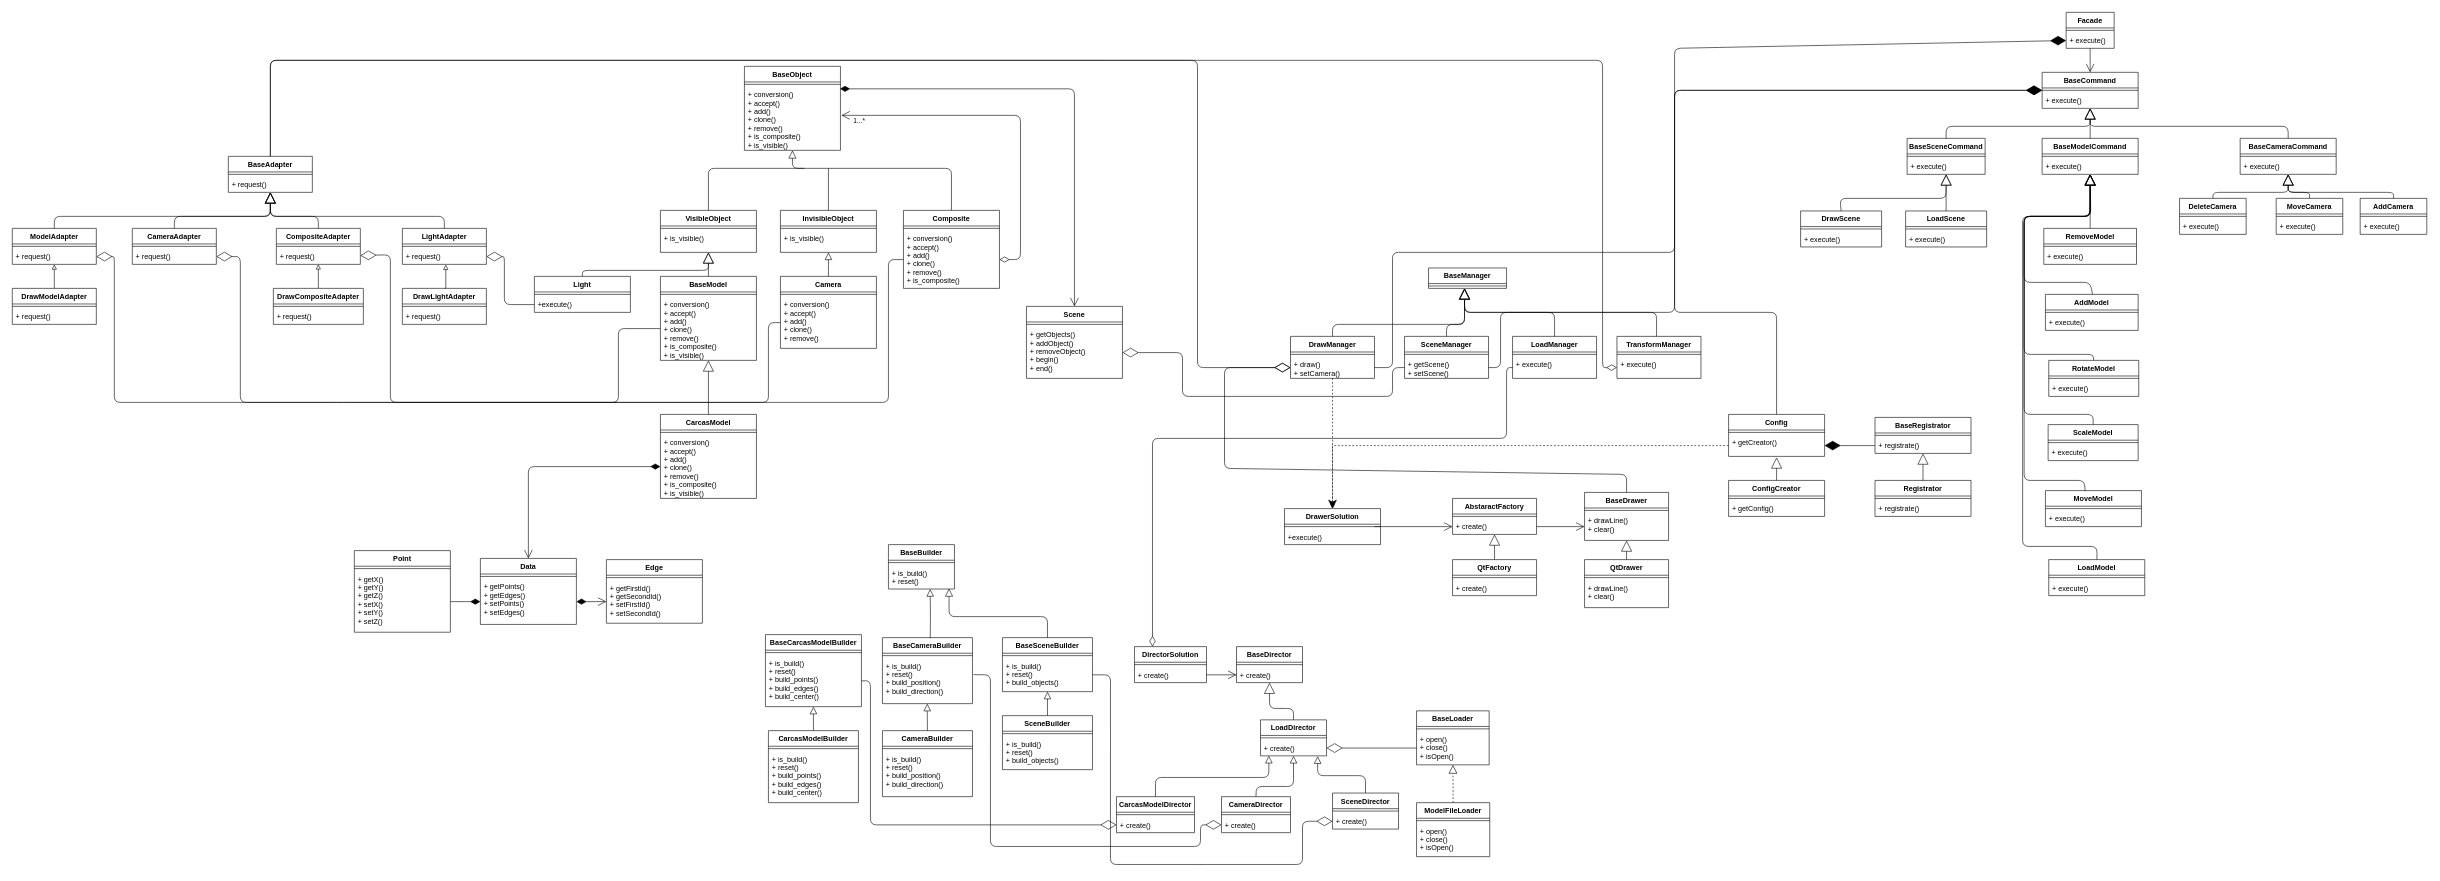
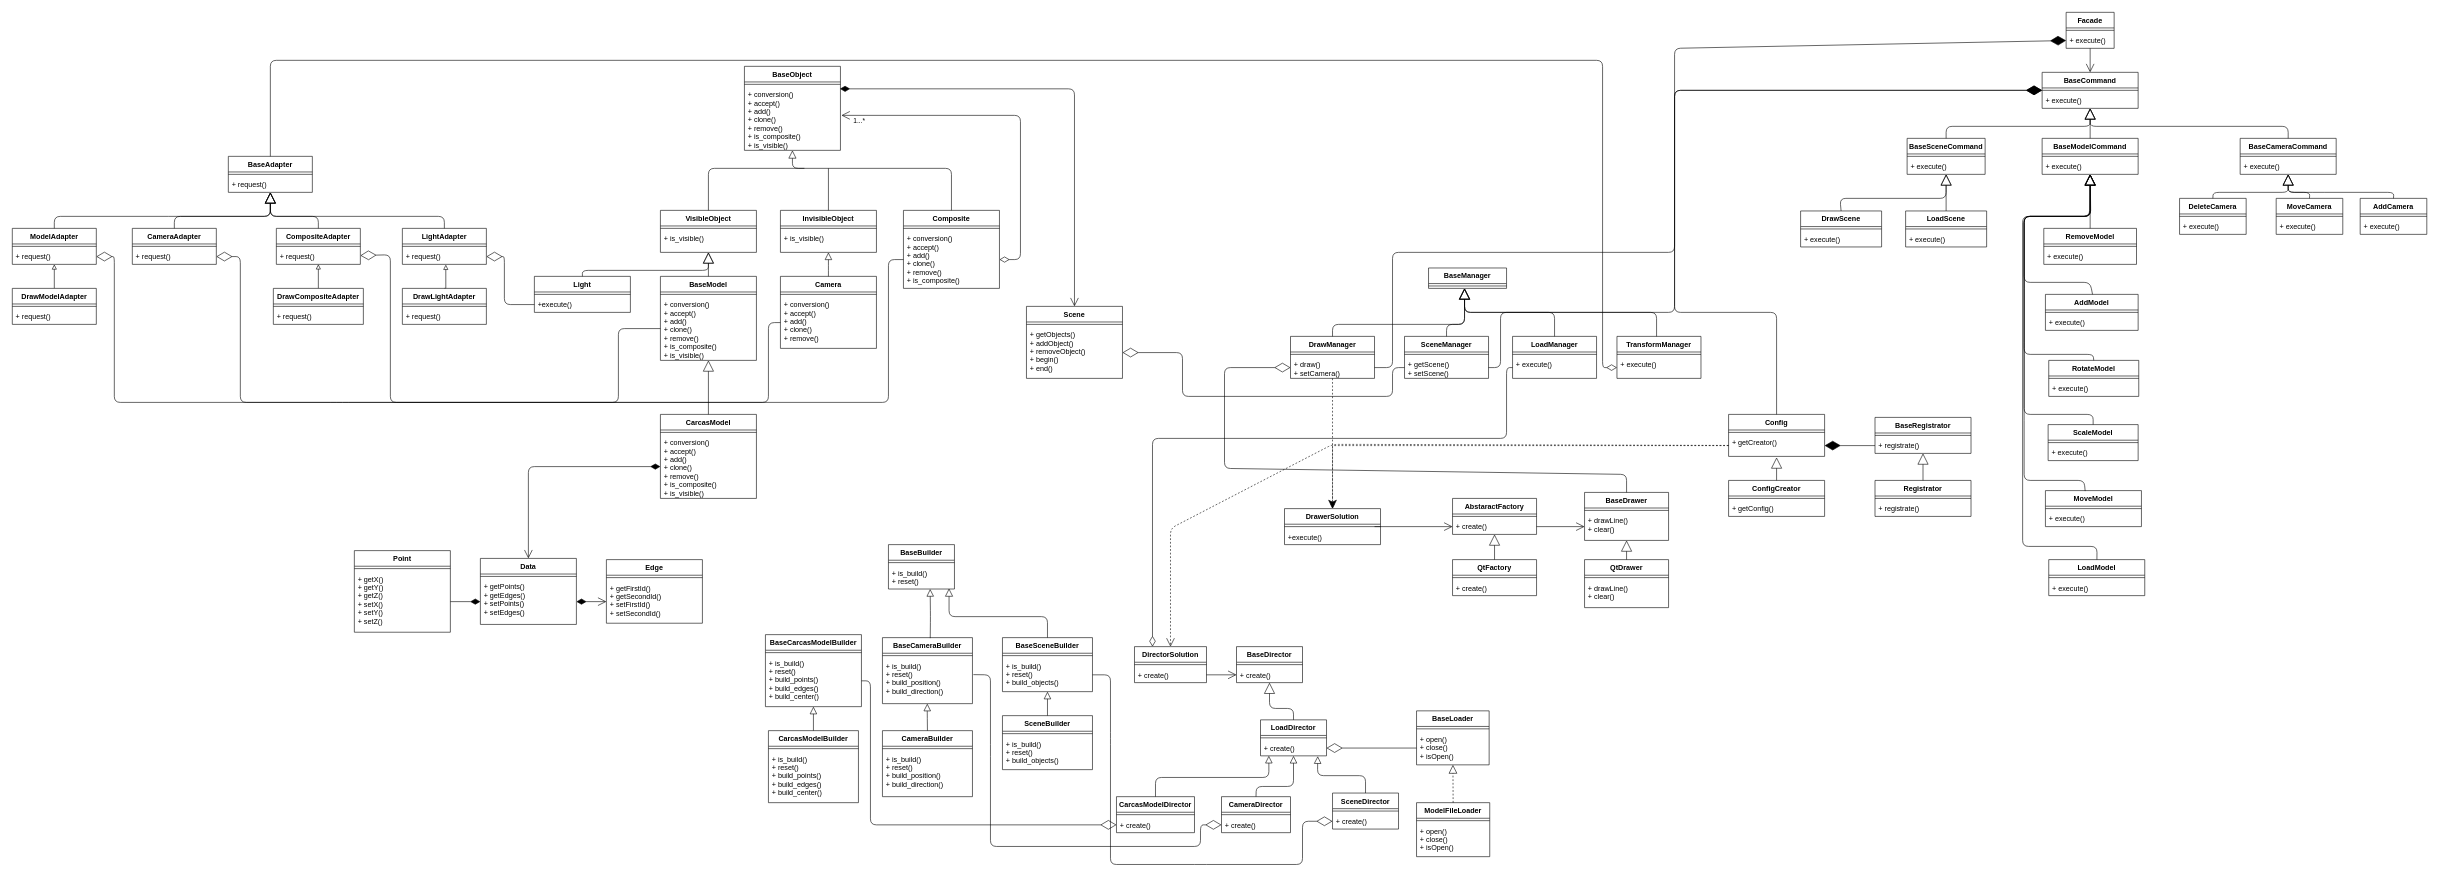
(1197, 226) -> none
none -> (1200, 513)
